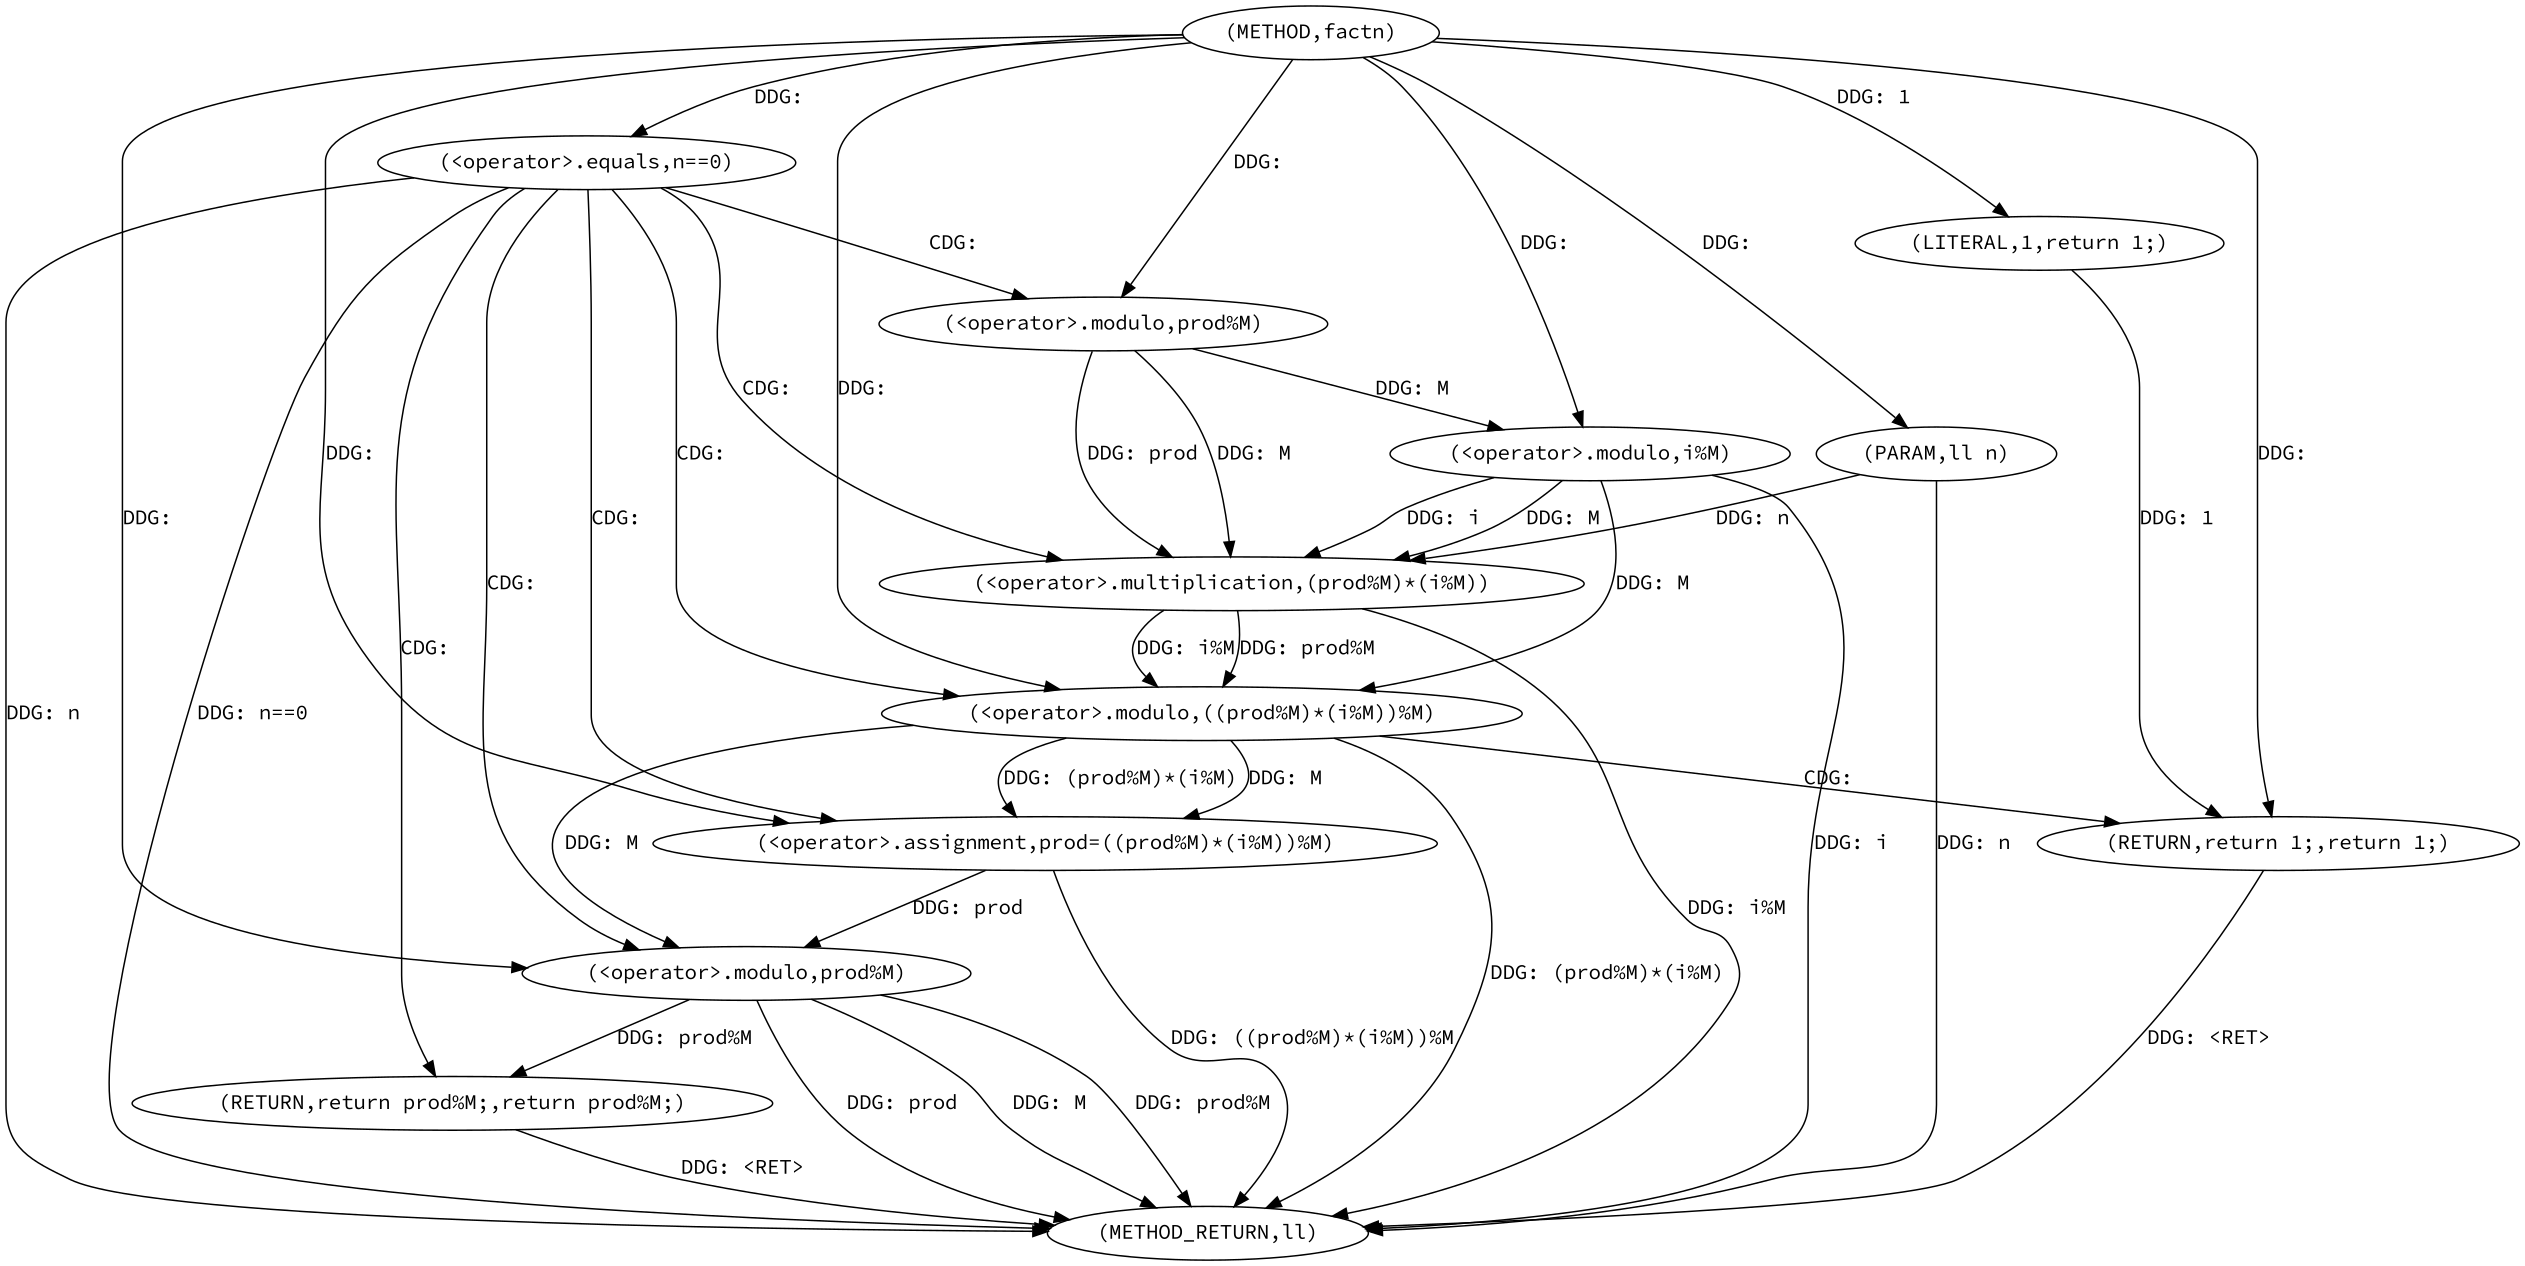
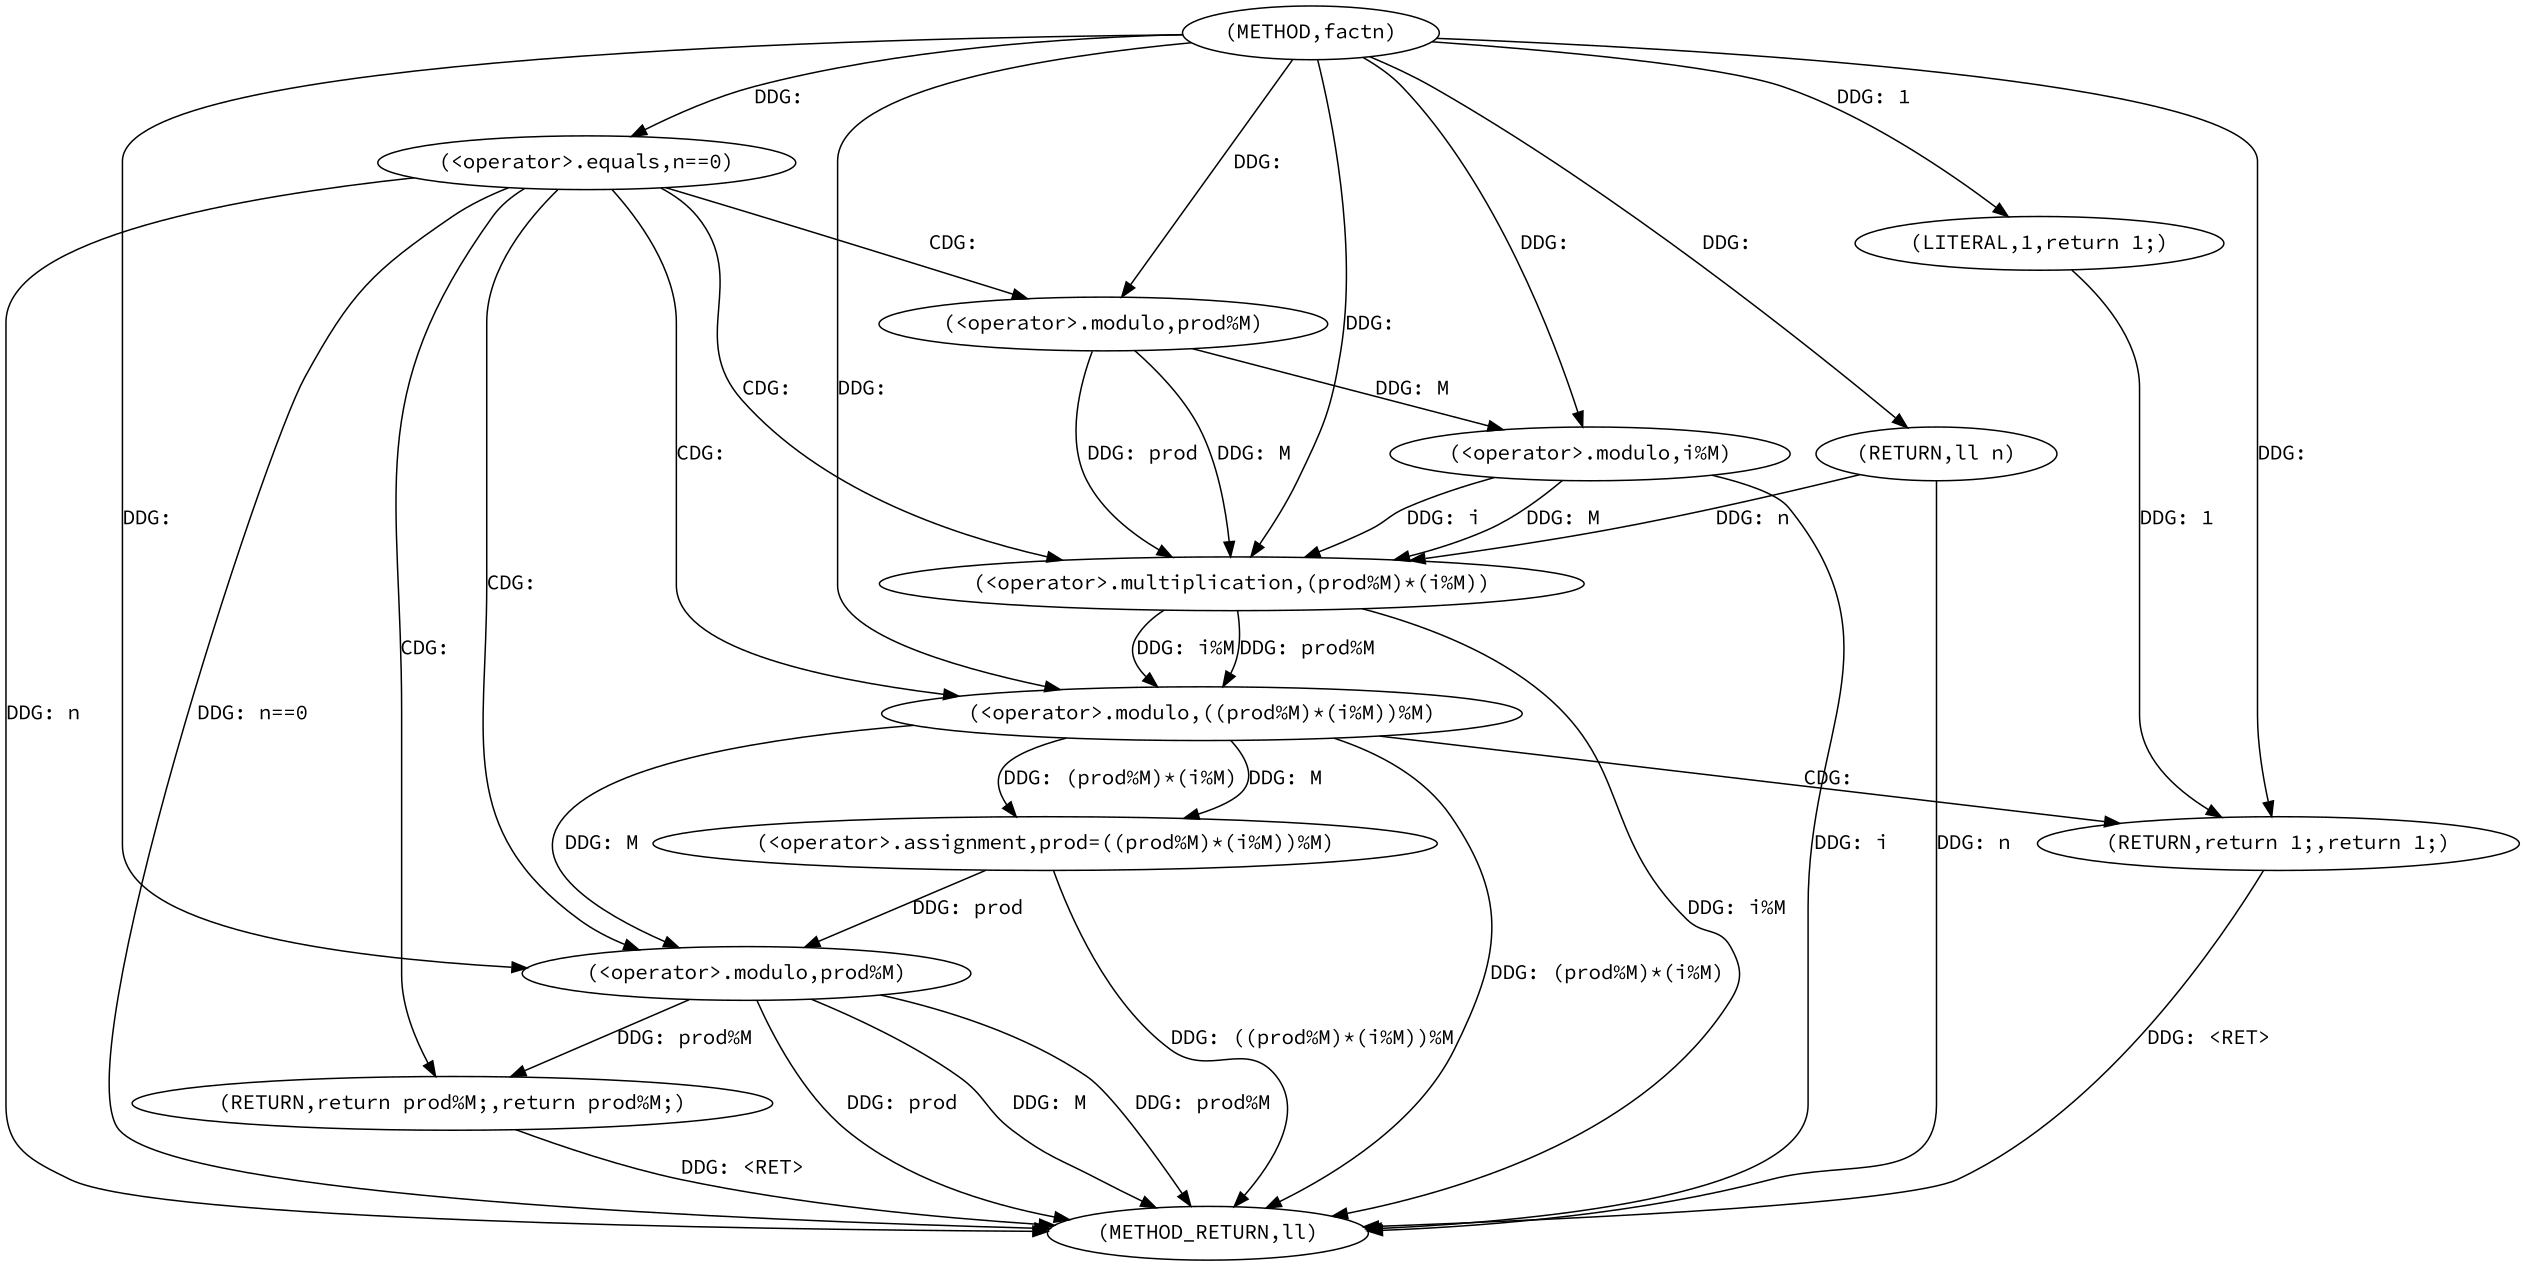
(325, 200) -> (1345, 310)
(1936, 454) -> (1936, 454)
(591, 585) -> none
(1555, 639) -> none
